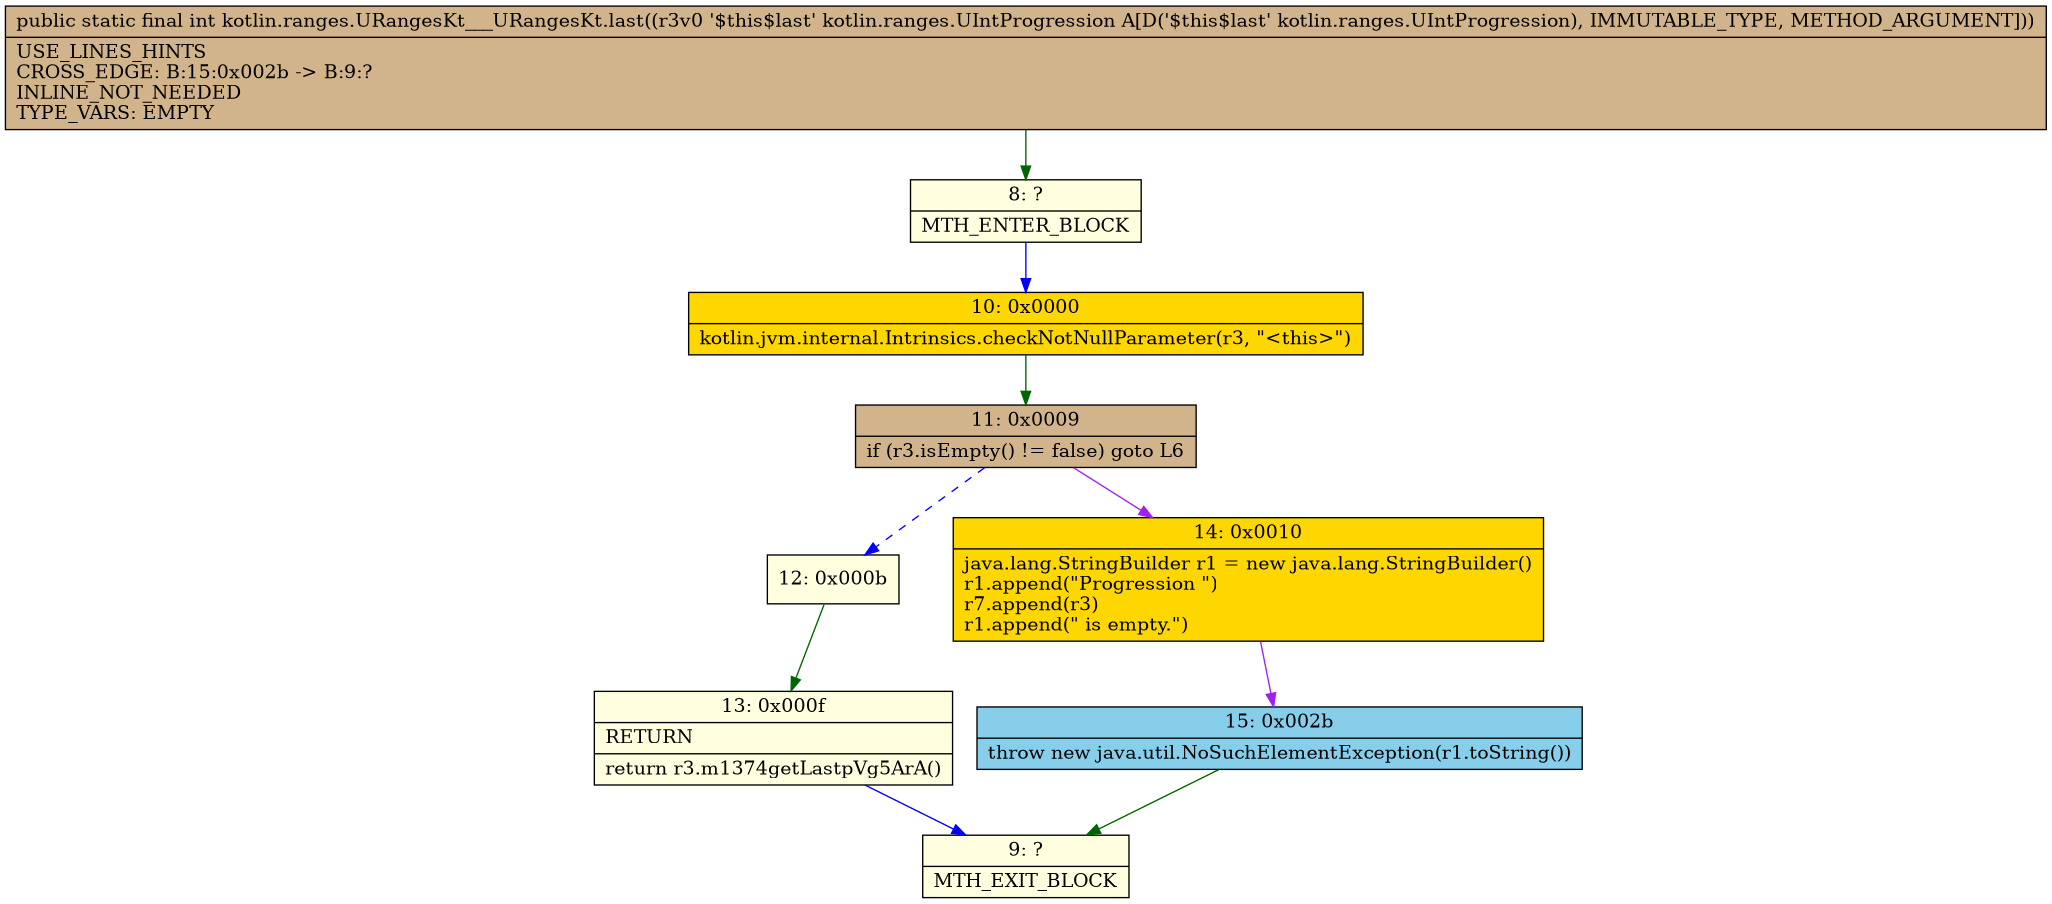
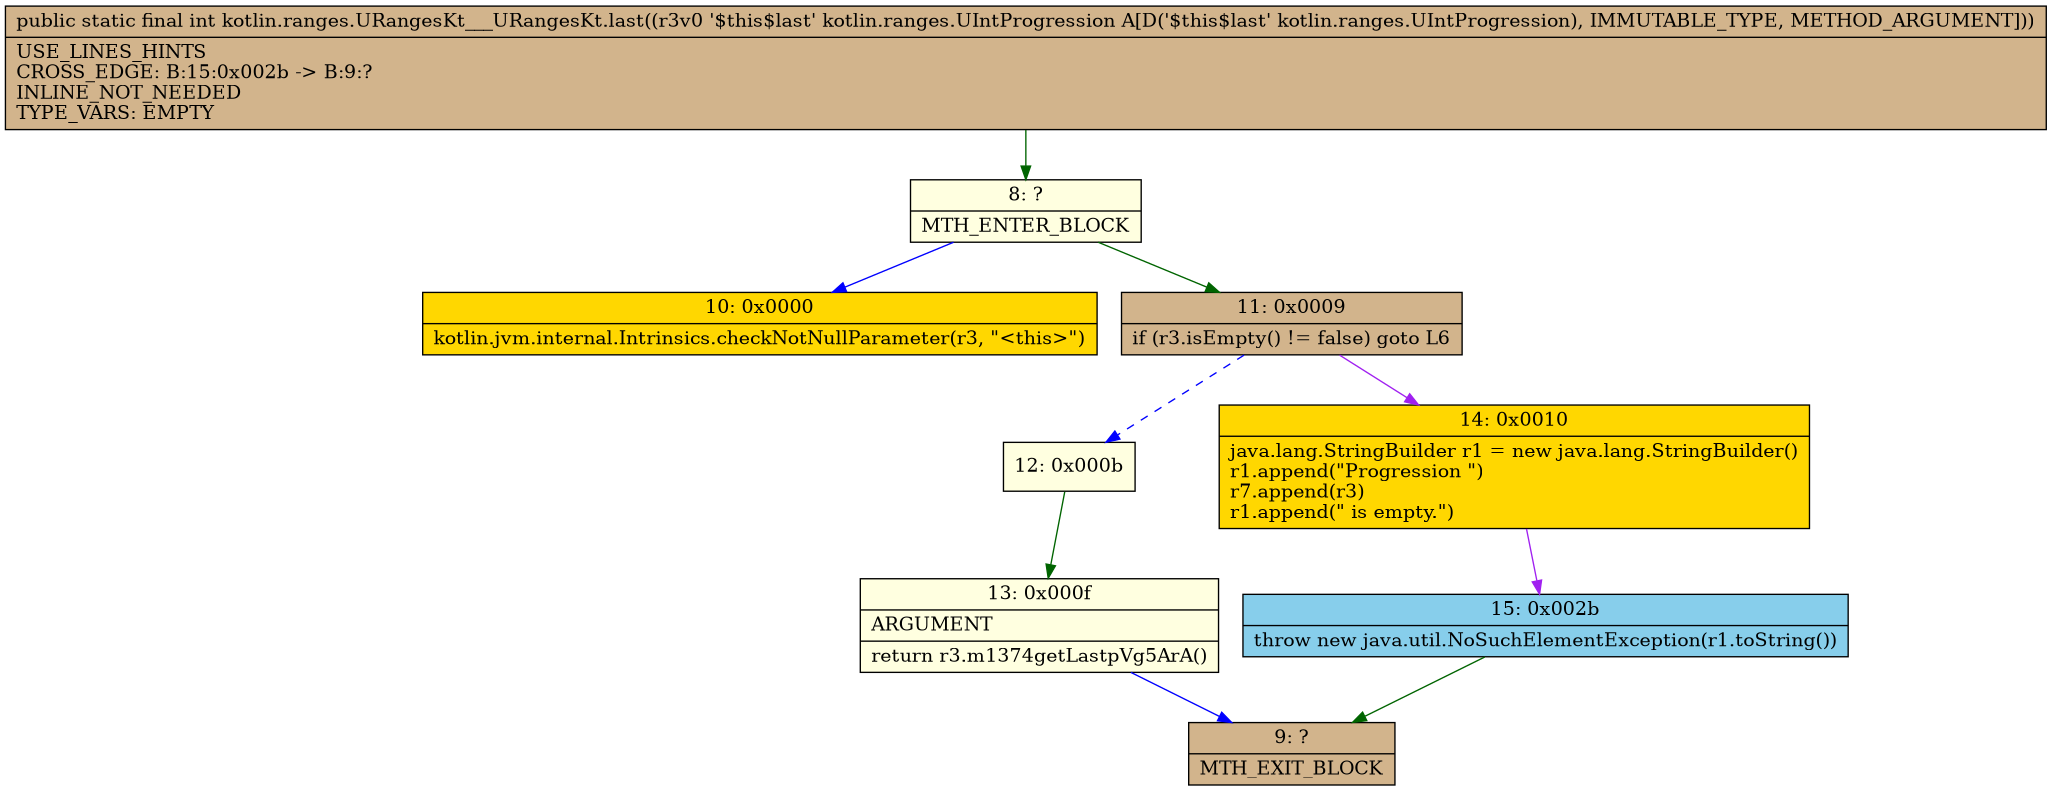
(1026, 373) -> (1153, 265)
(649, 737) -> (932, 625)
(1026, 866) -> (1292, 754)
